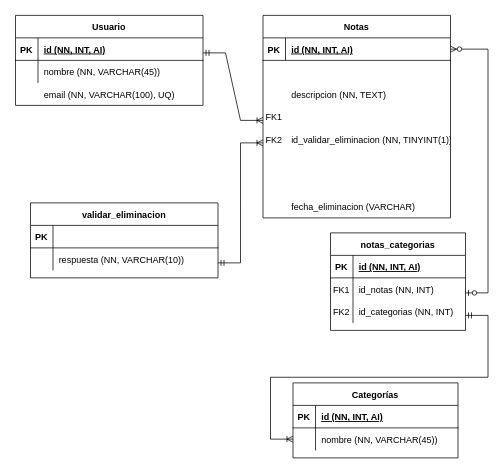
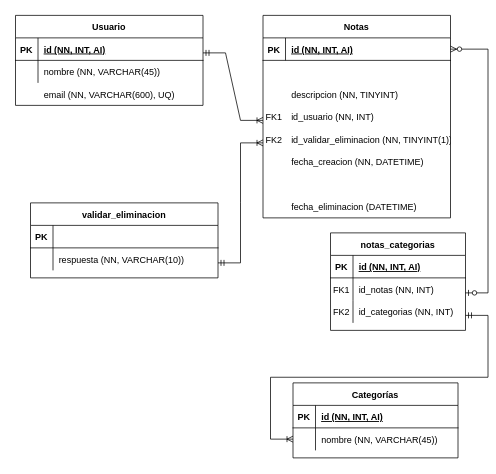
(106, 95) -> (106, 95)
(341, 95) -> (348, 95)
none -> (368, 117)
none -> (368, 162)
(353, 207) -> (356, 207)
